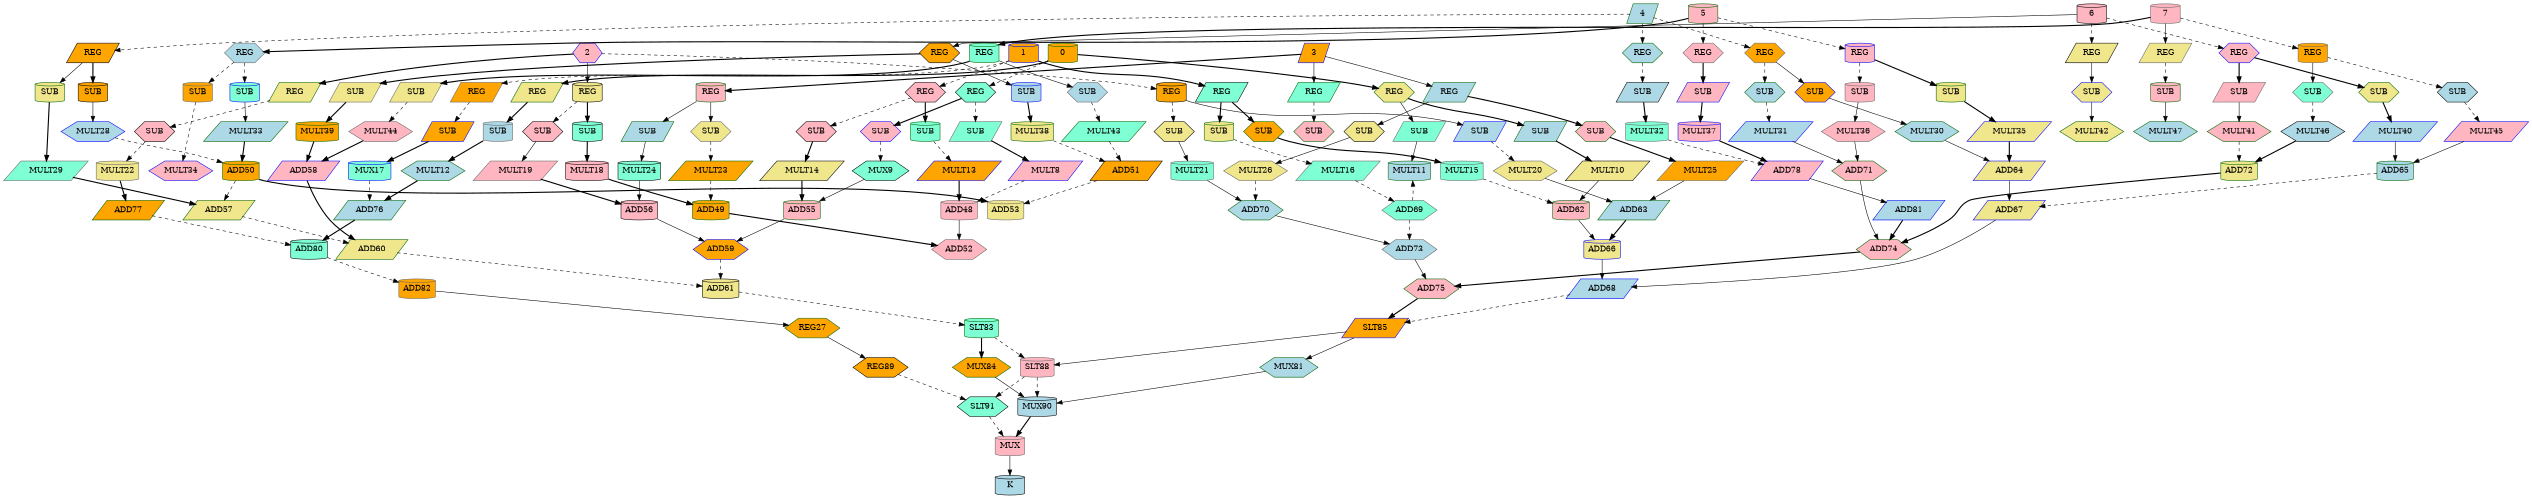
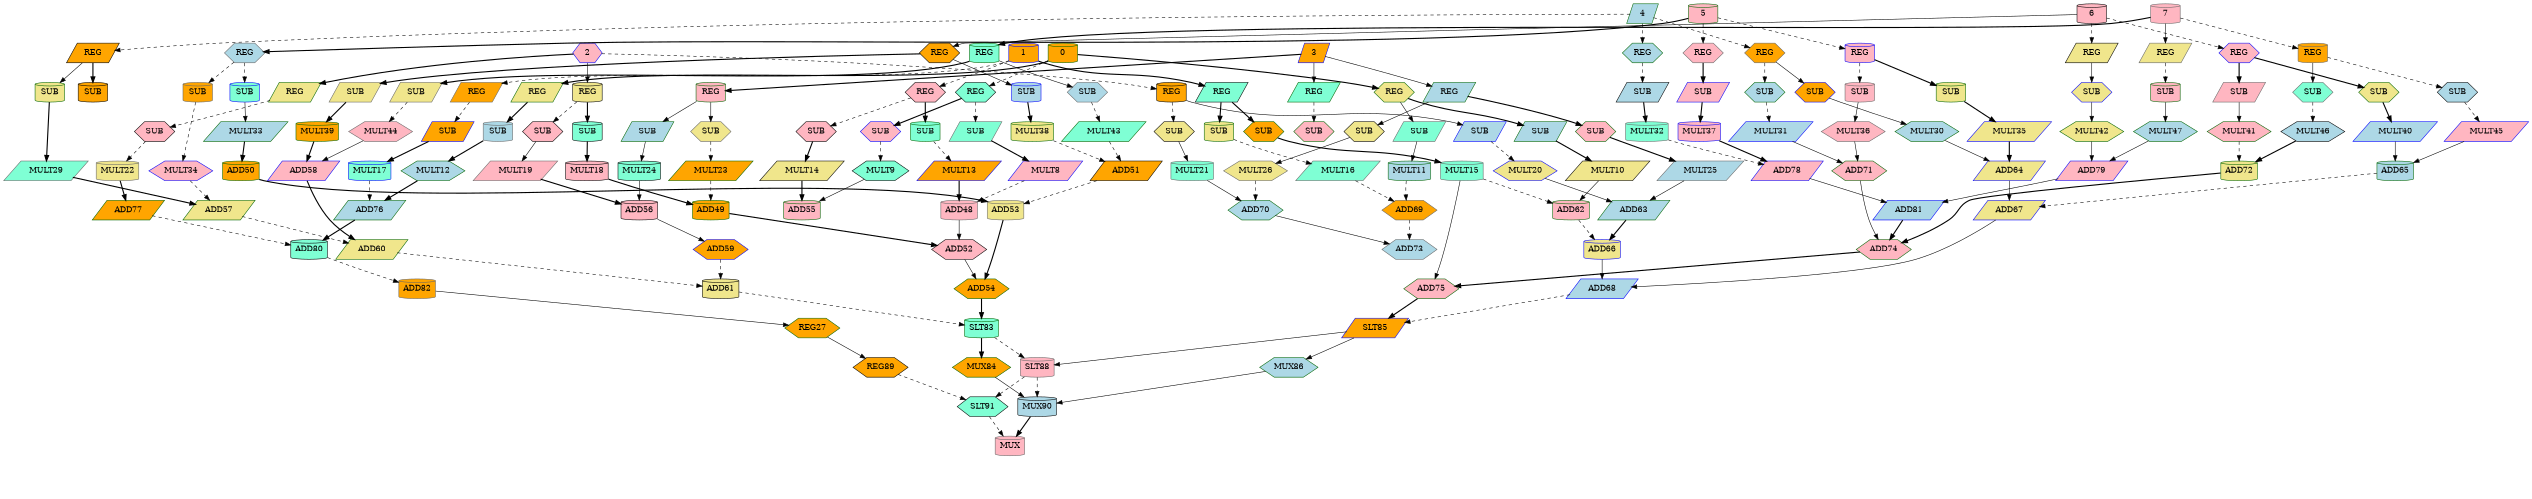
(93, 132) -> none
(345, 150) -> (345, 150)
(370, 171) -> (370, 171)
(881, 171) -> (881, 171)
(1525, 171) -> (1525, 171)
(1700, 171) -> (1700, 171)
none -> (2092, 171)
(231, 188) -> (198, 189)
(1413, 193) -> (1406, 188)
(1409, 210) -> (1409, 210)
(1585, 228) -> (1585, 228)
(763, 229) -> none
(959, 249) -> (959, 249)
(1419, 267) -> (1450, 228)
none -> (982, 289)
(1289, 367) -> (1289, 367)
(1010, 485) -> none
